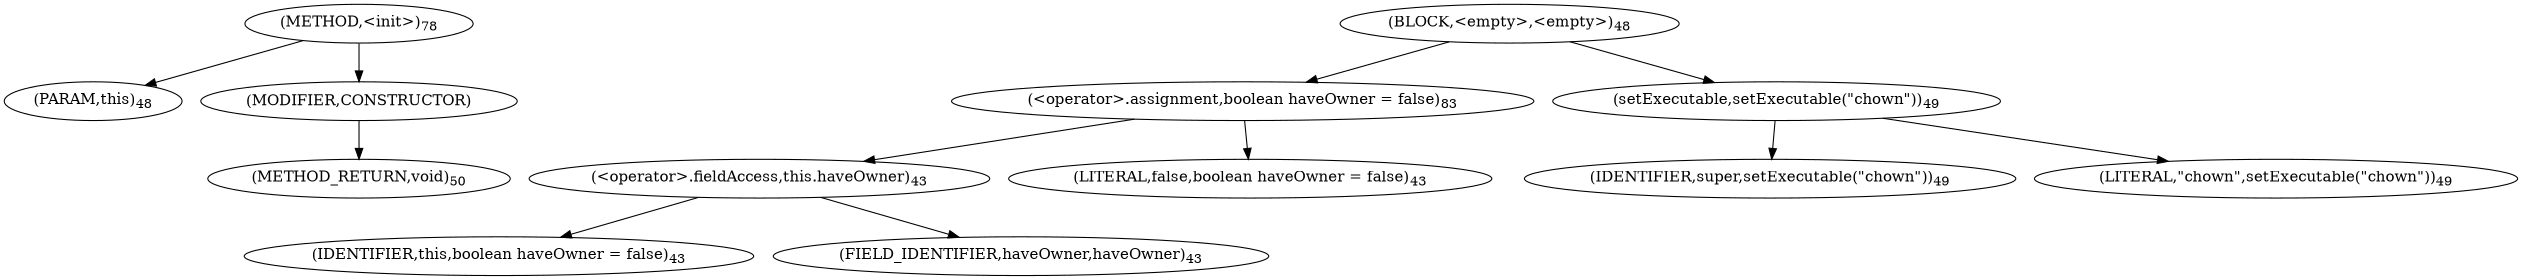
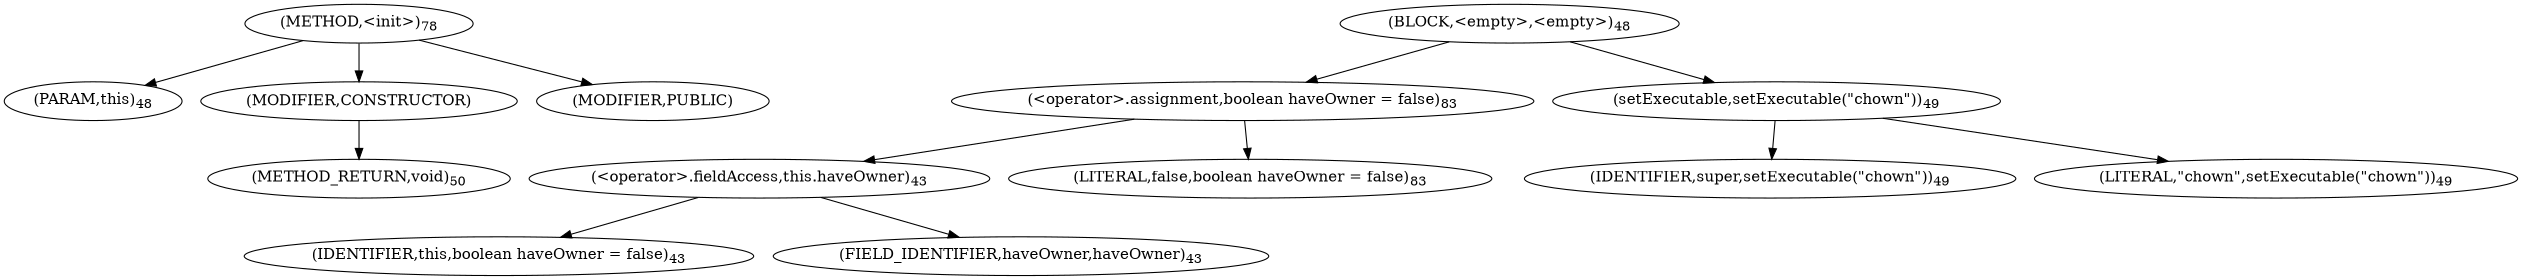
none -> (653, 101)
(1419, 177) -> (1419, 177)
